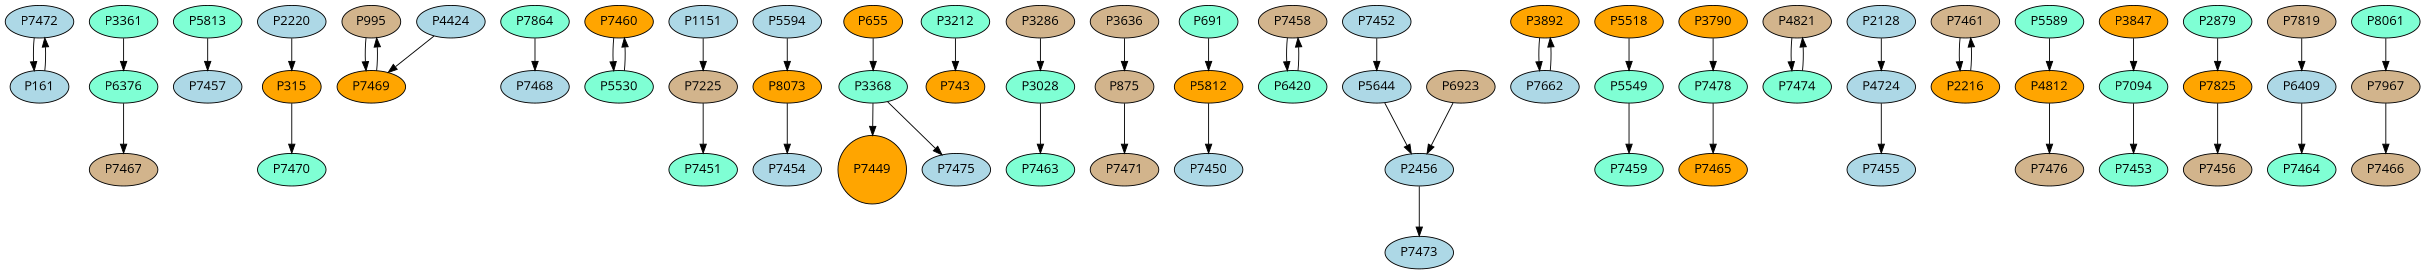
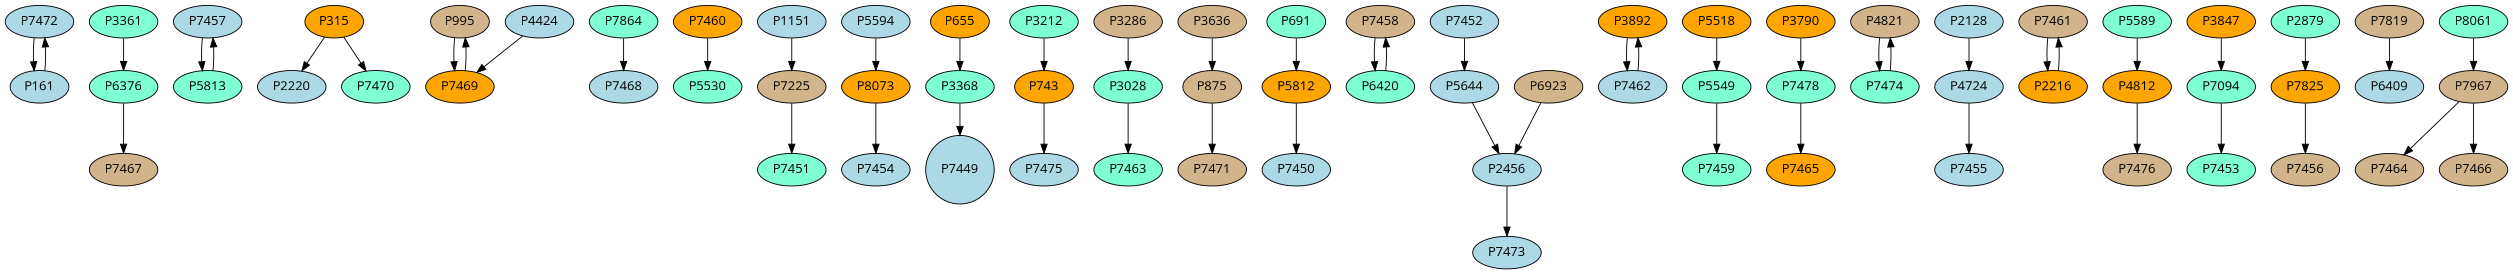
none -> (202, 50)
(292, 50) -> (316, 50)
(625, 59) -> none
(1545, 87) -> (1633, 87)
(2302, 124) -> (2435, 125)
(912, 125) -> (1044, 124)
(872, 170) -> (960, 170)
(2302, 170) -> (2389, 170)
